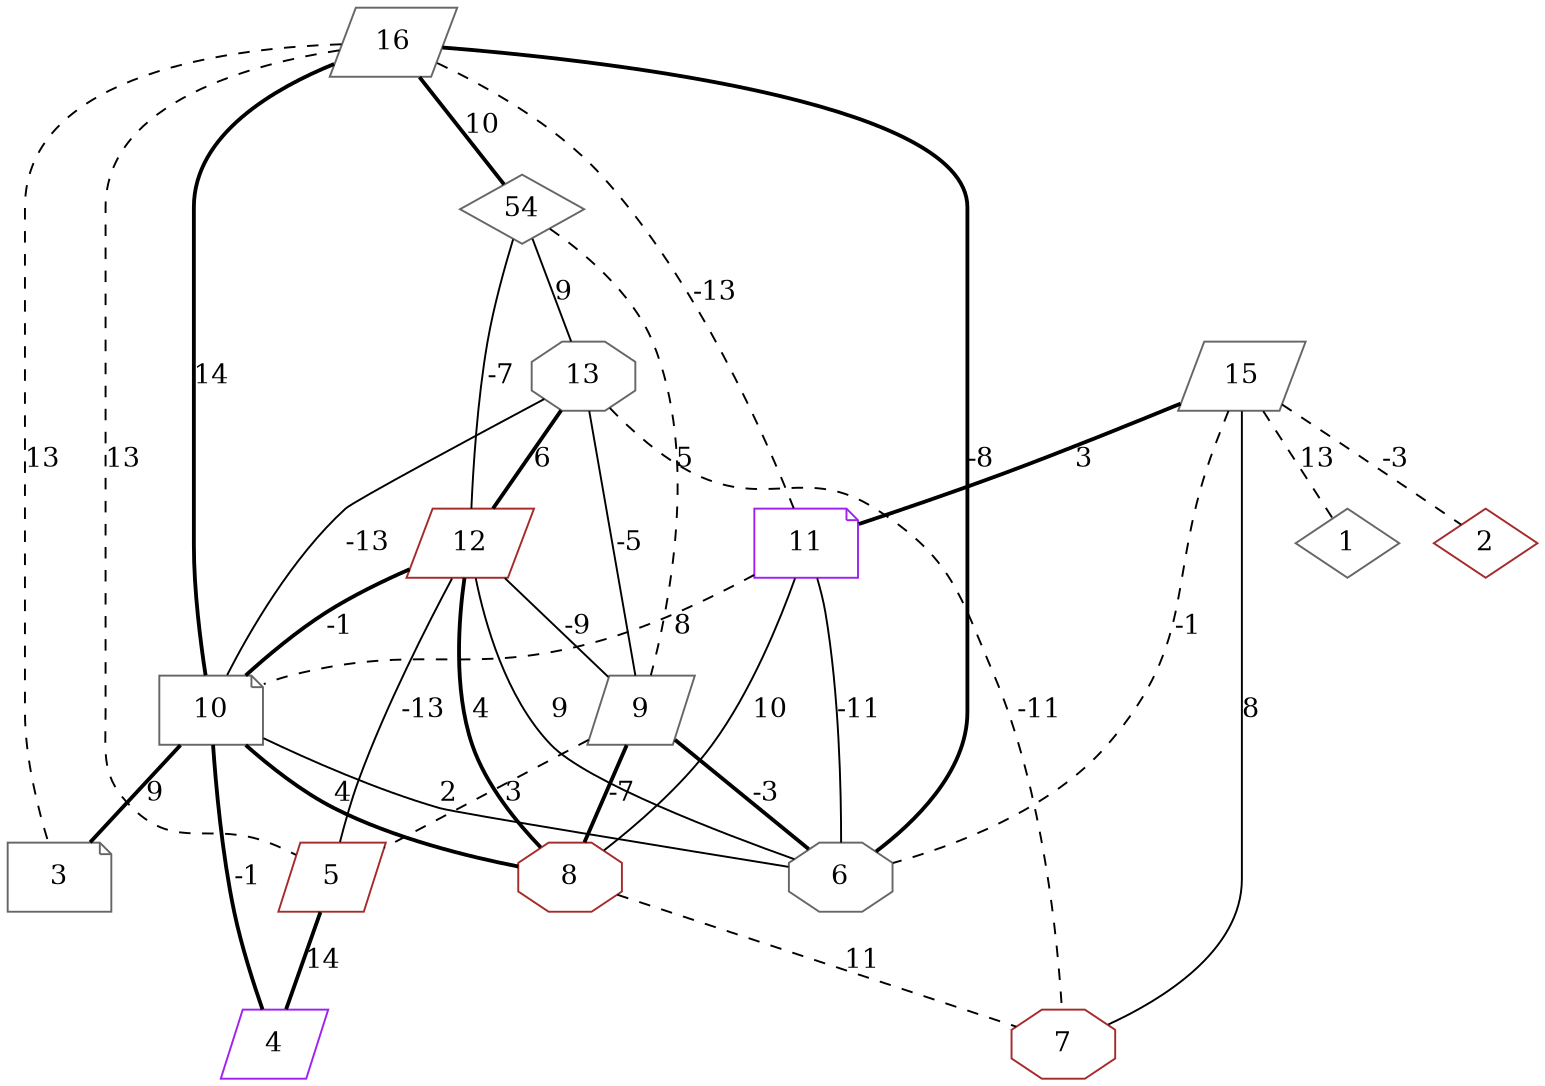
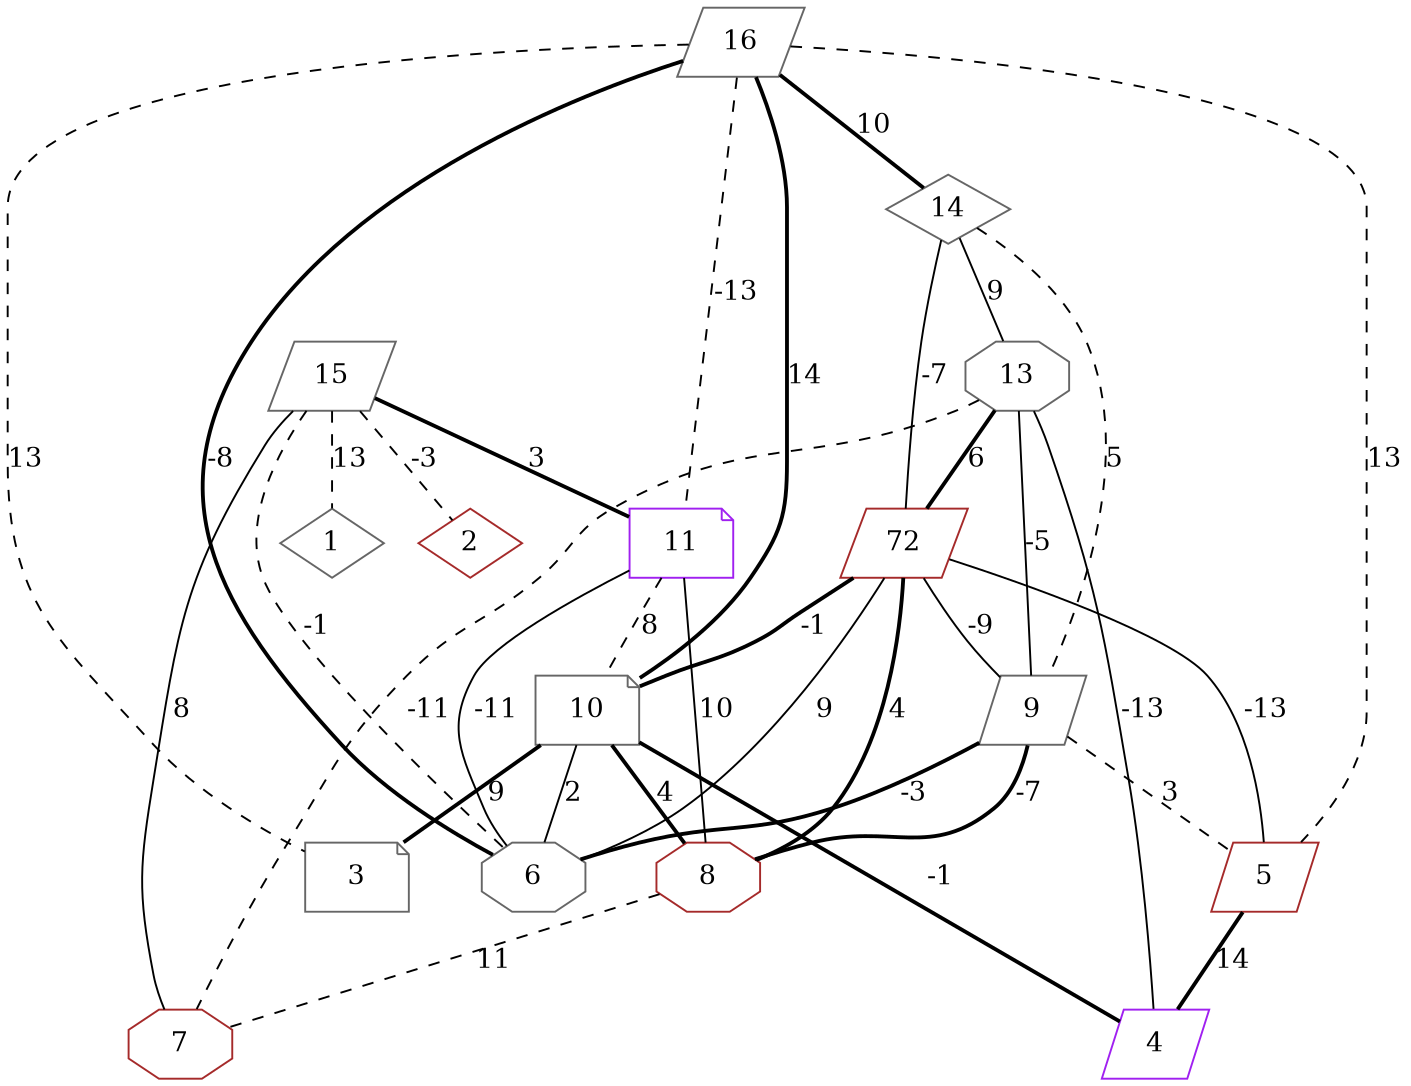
(522, 209) -> (948, 209)
(355, 503) -> (1116, 705)
(470, 543) -> (904, 543)
